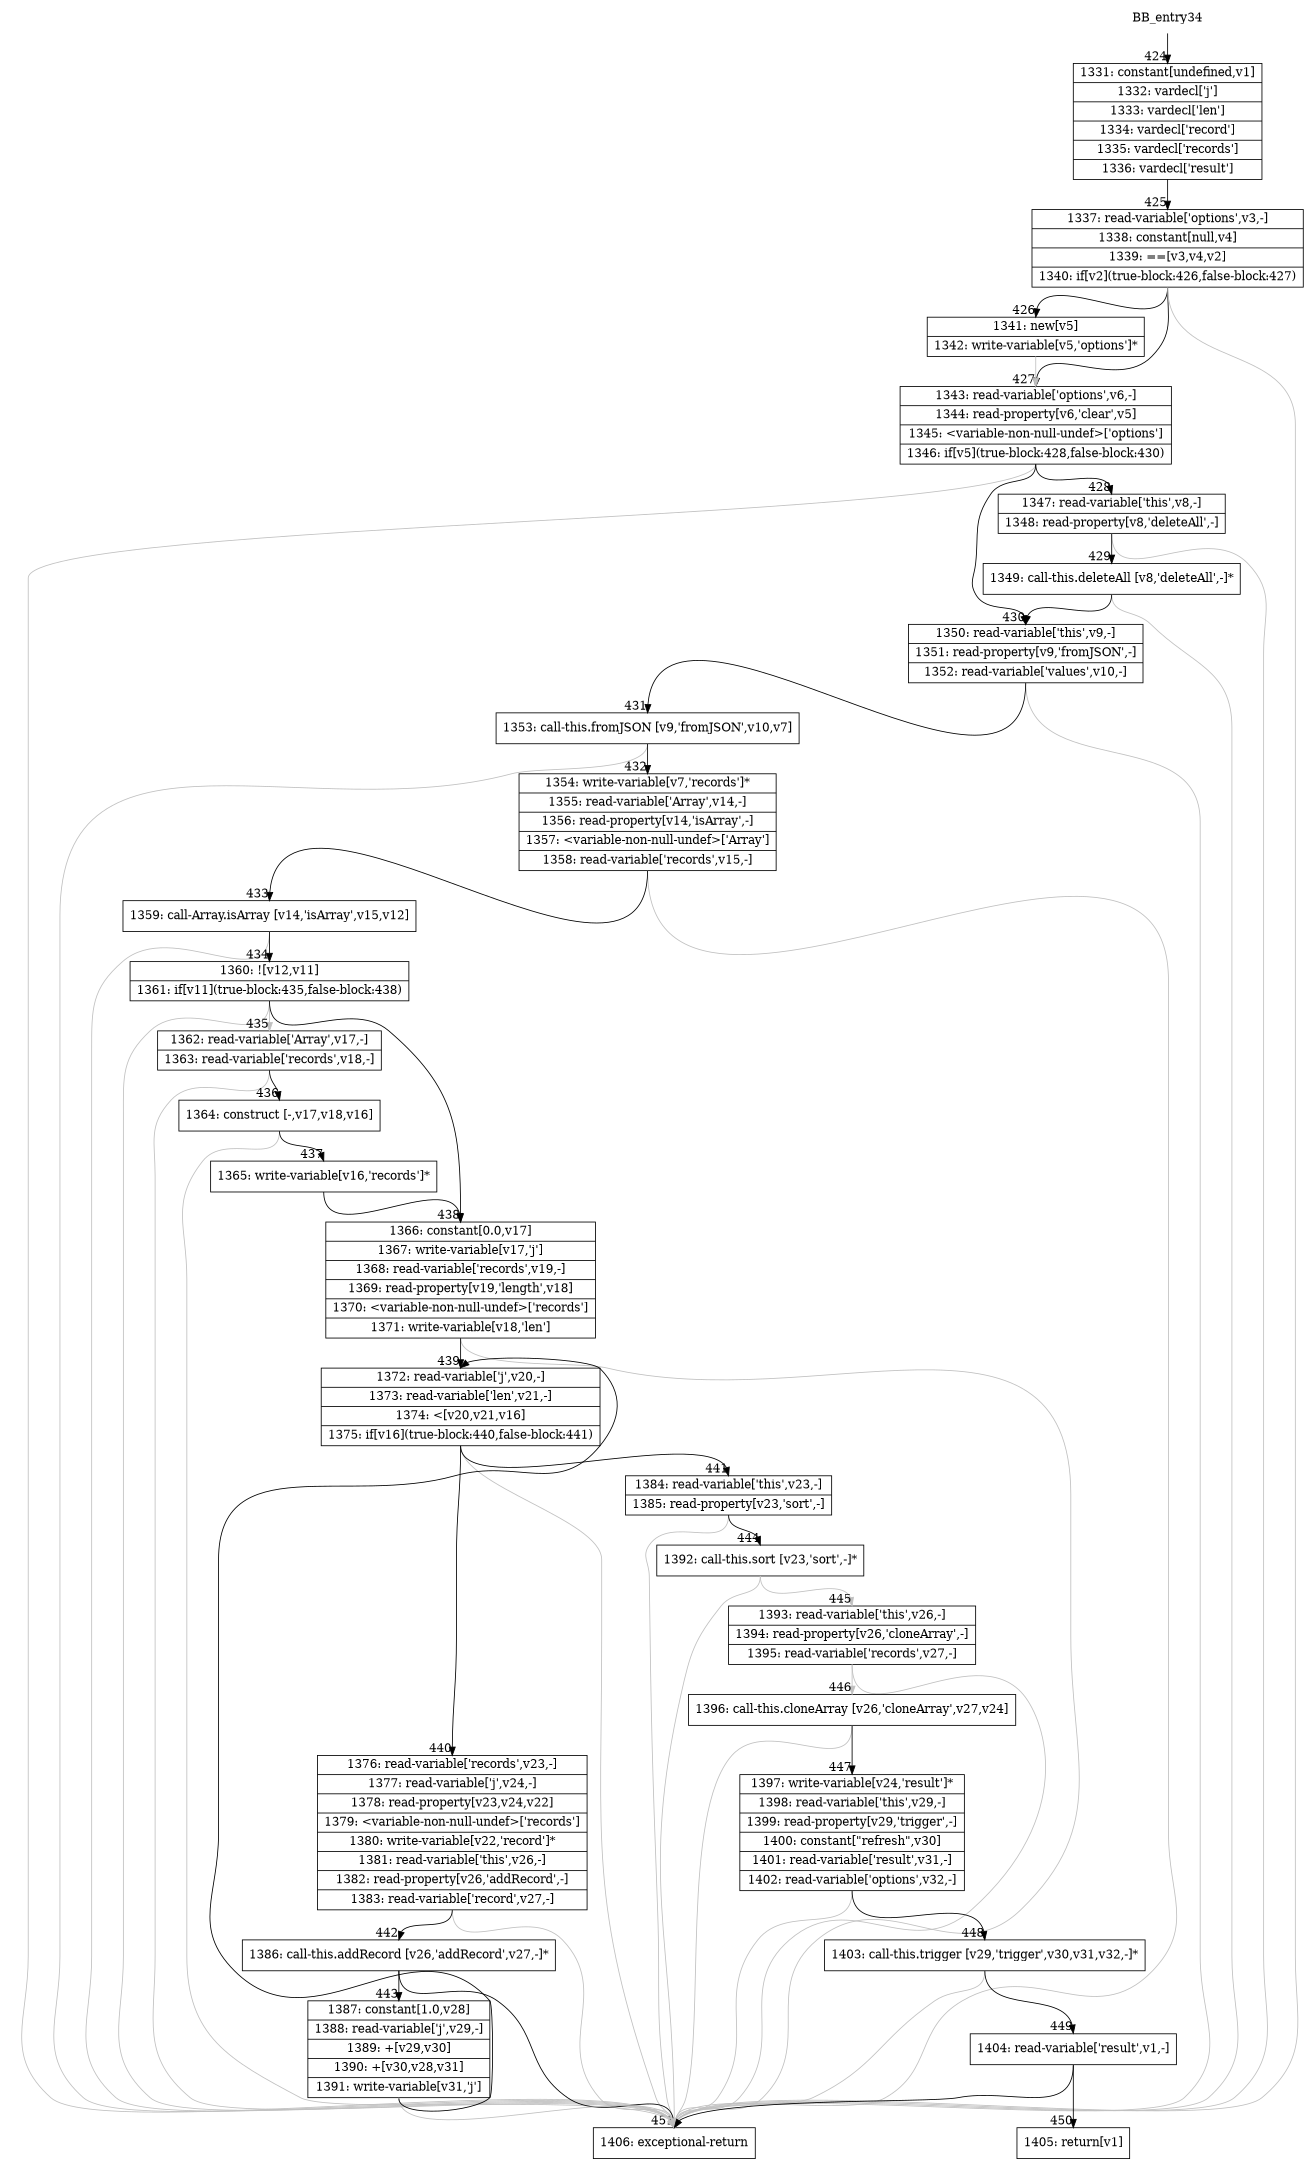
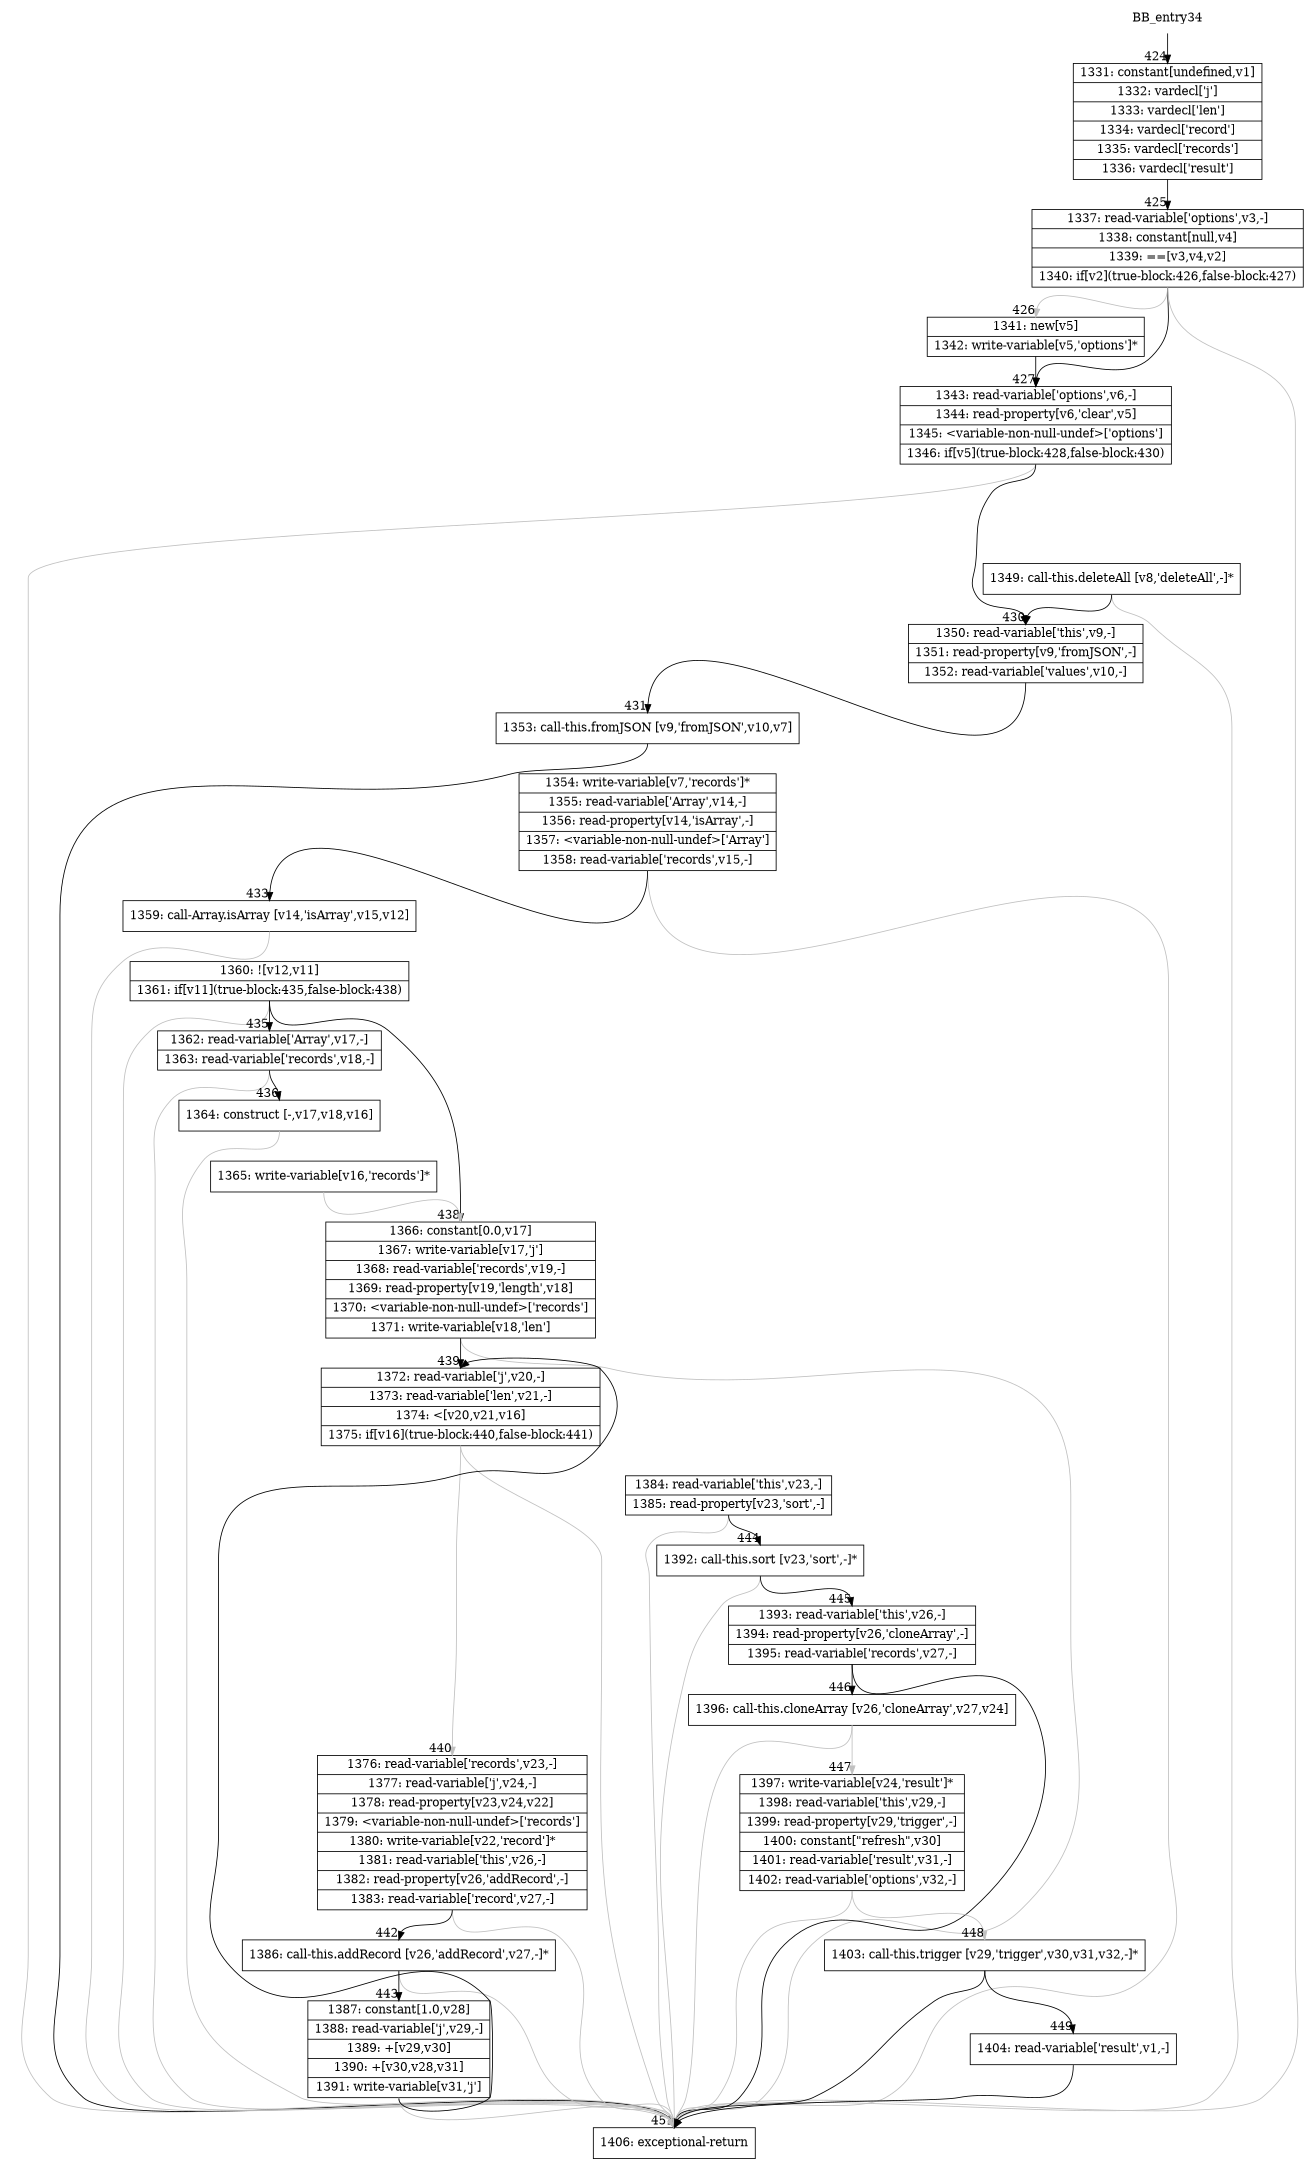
(1106, 303) -> (1106, 303)
(1036, 367) -> (1036, 367)
(1112, 514) -> none
(648, 756) -> none
(269, 942) -> none
(269, 1012) -> (269, 1012)
(297, 1145) -> none
(388, 1208) -> (388, 1208)
(598, 1460) -> none
(60, 1470) -> (60, 1470)
(802, 1592) -> (802, 1592)
(456, 1596) -> (456, 1596)
(1200, 1597) -> none
(852, 1675) -> (852, 1675)
(852, 1745) -> (852, 1745)
(973, 1908) -> (973, 1908)
(914, 1916) -> (914, 1916)
(532, 2050) -> (532, 2050)
(848, 2077) -> (848, 2077)
(1073, 2143) -> none
